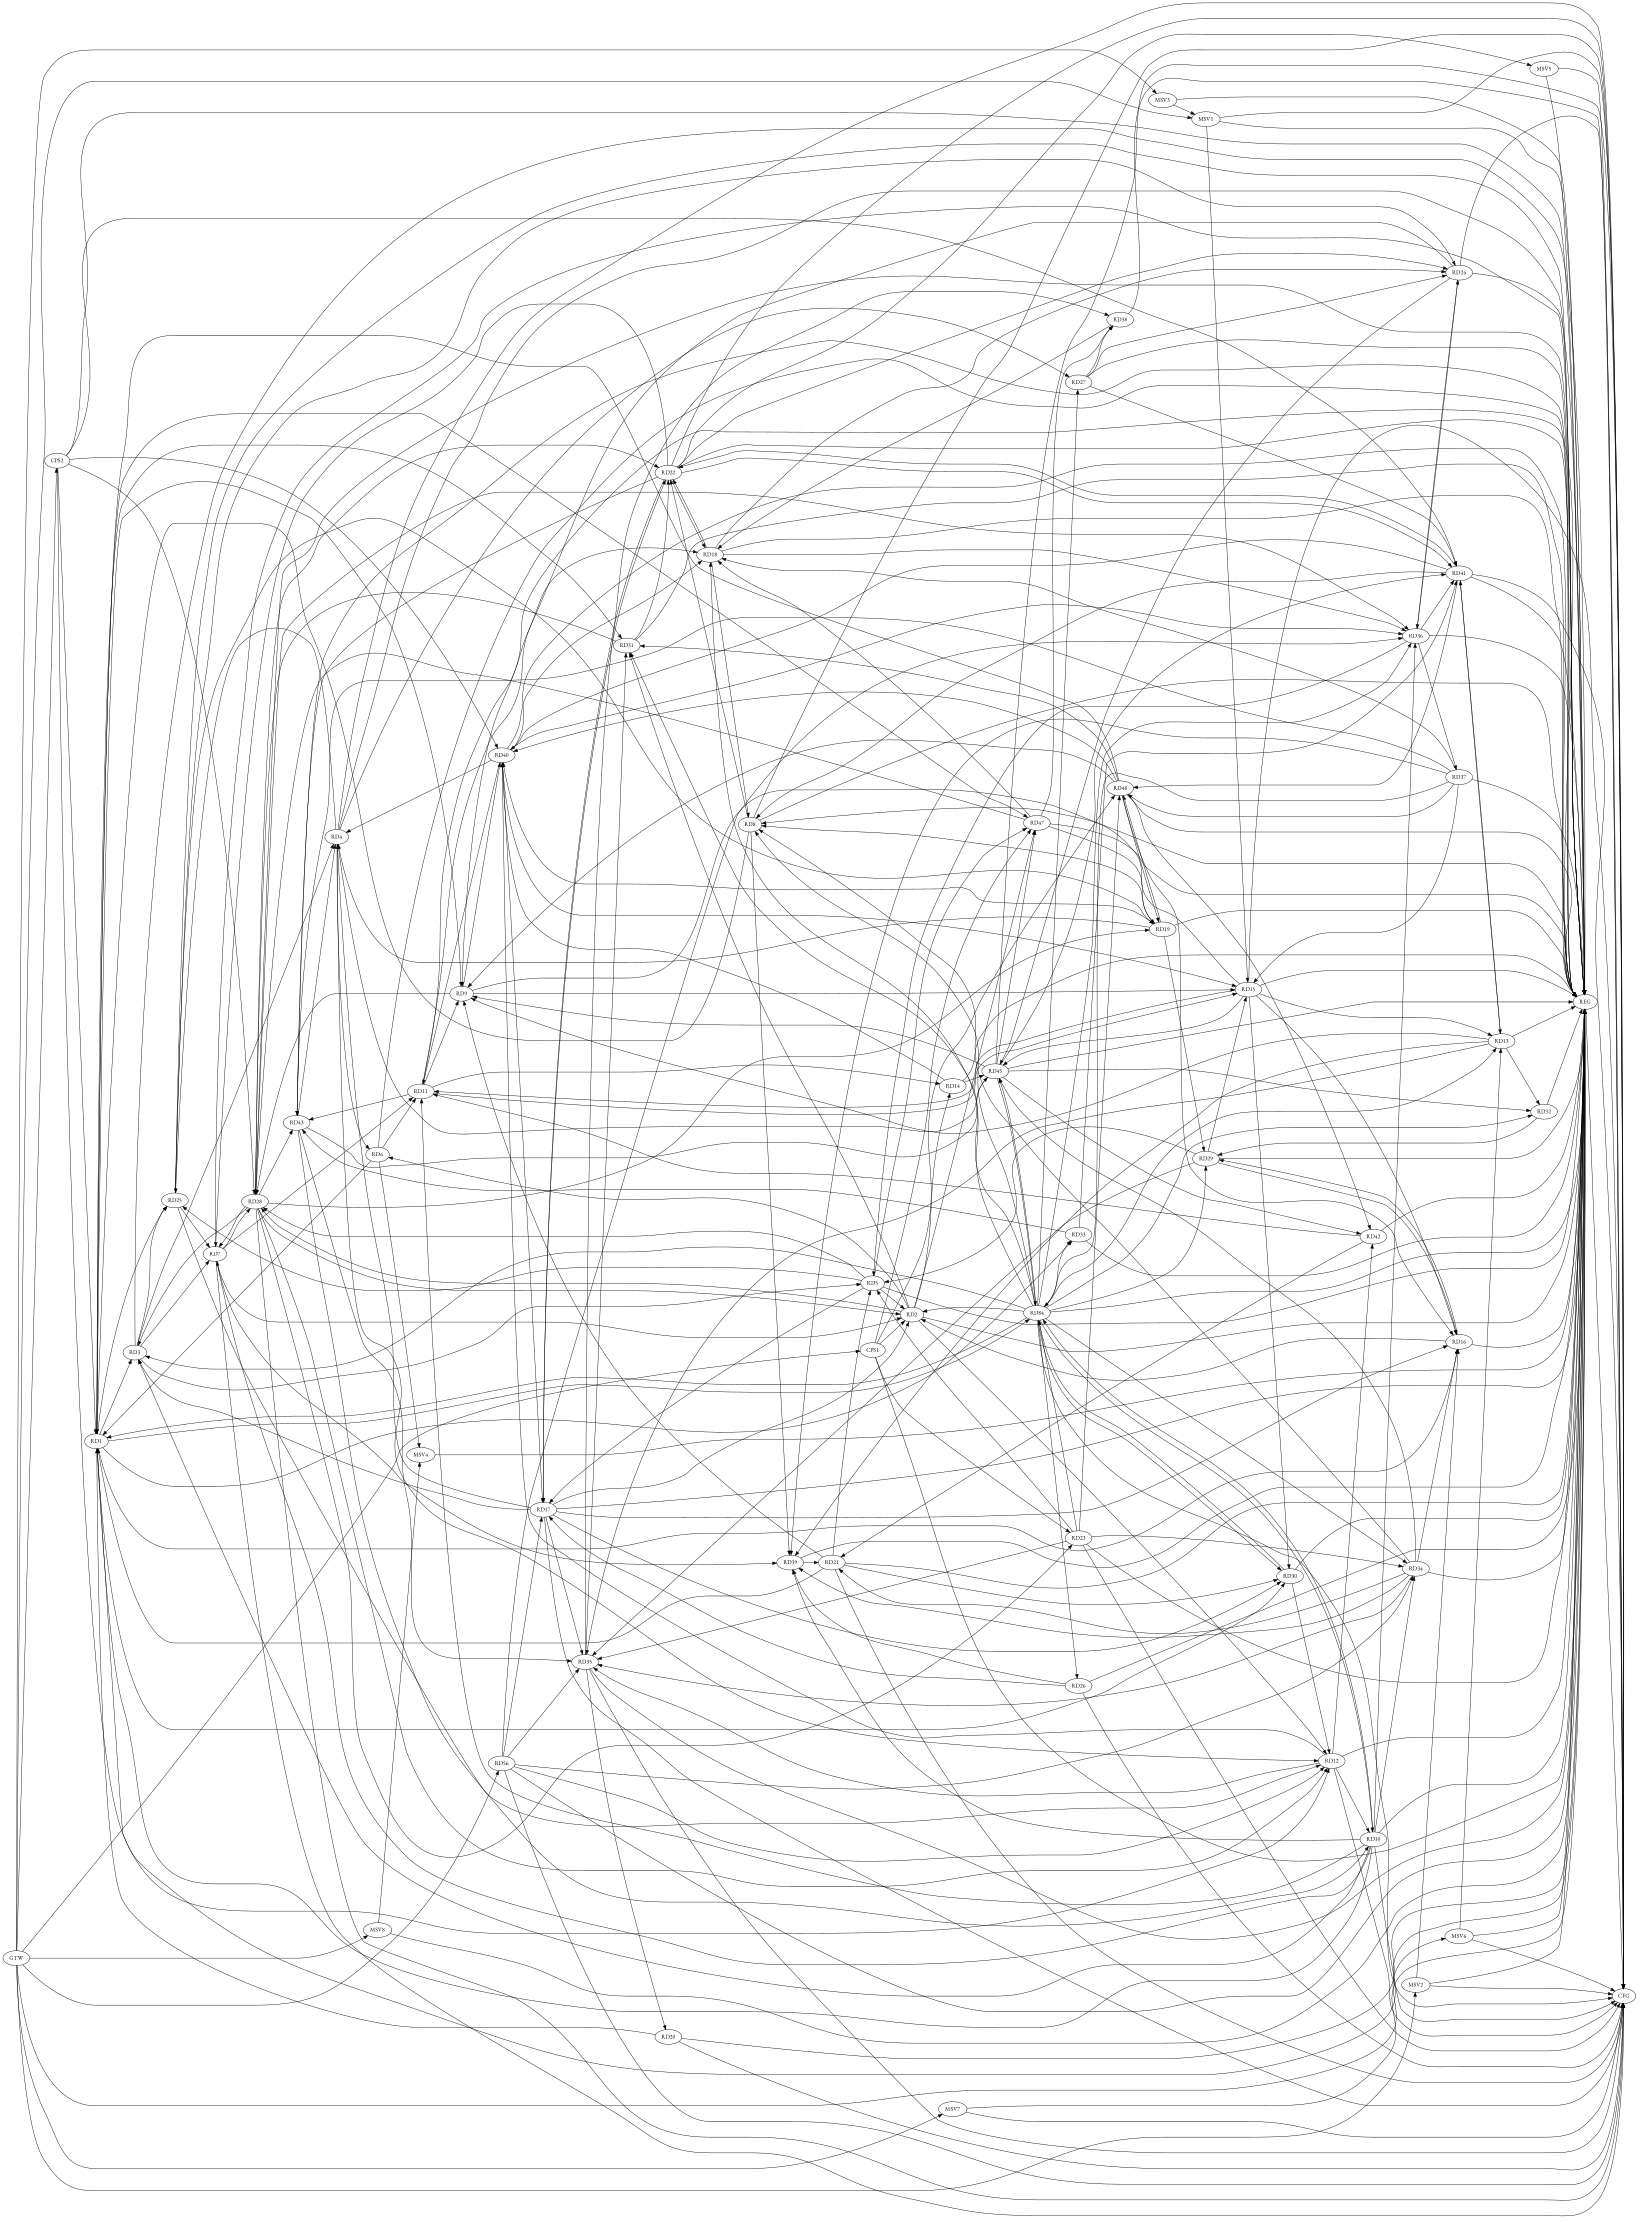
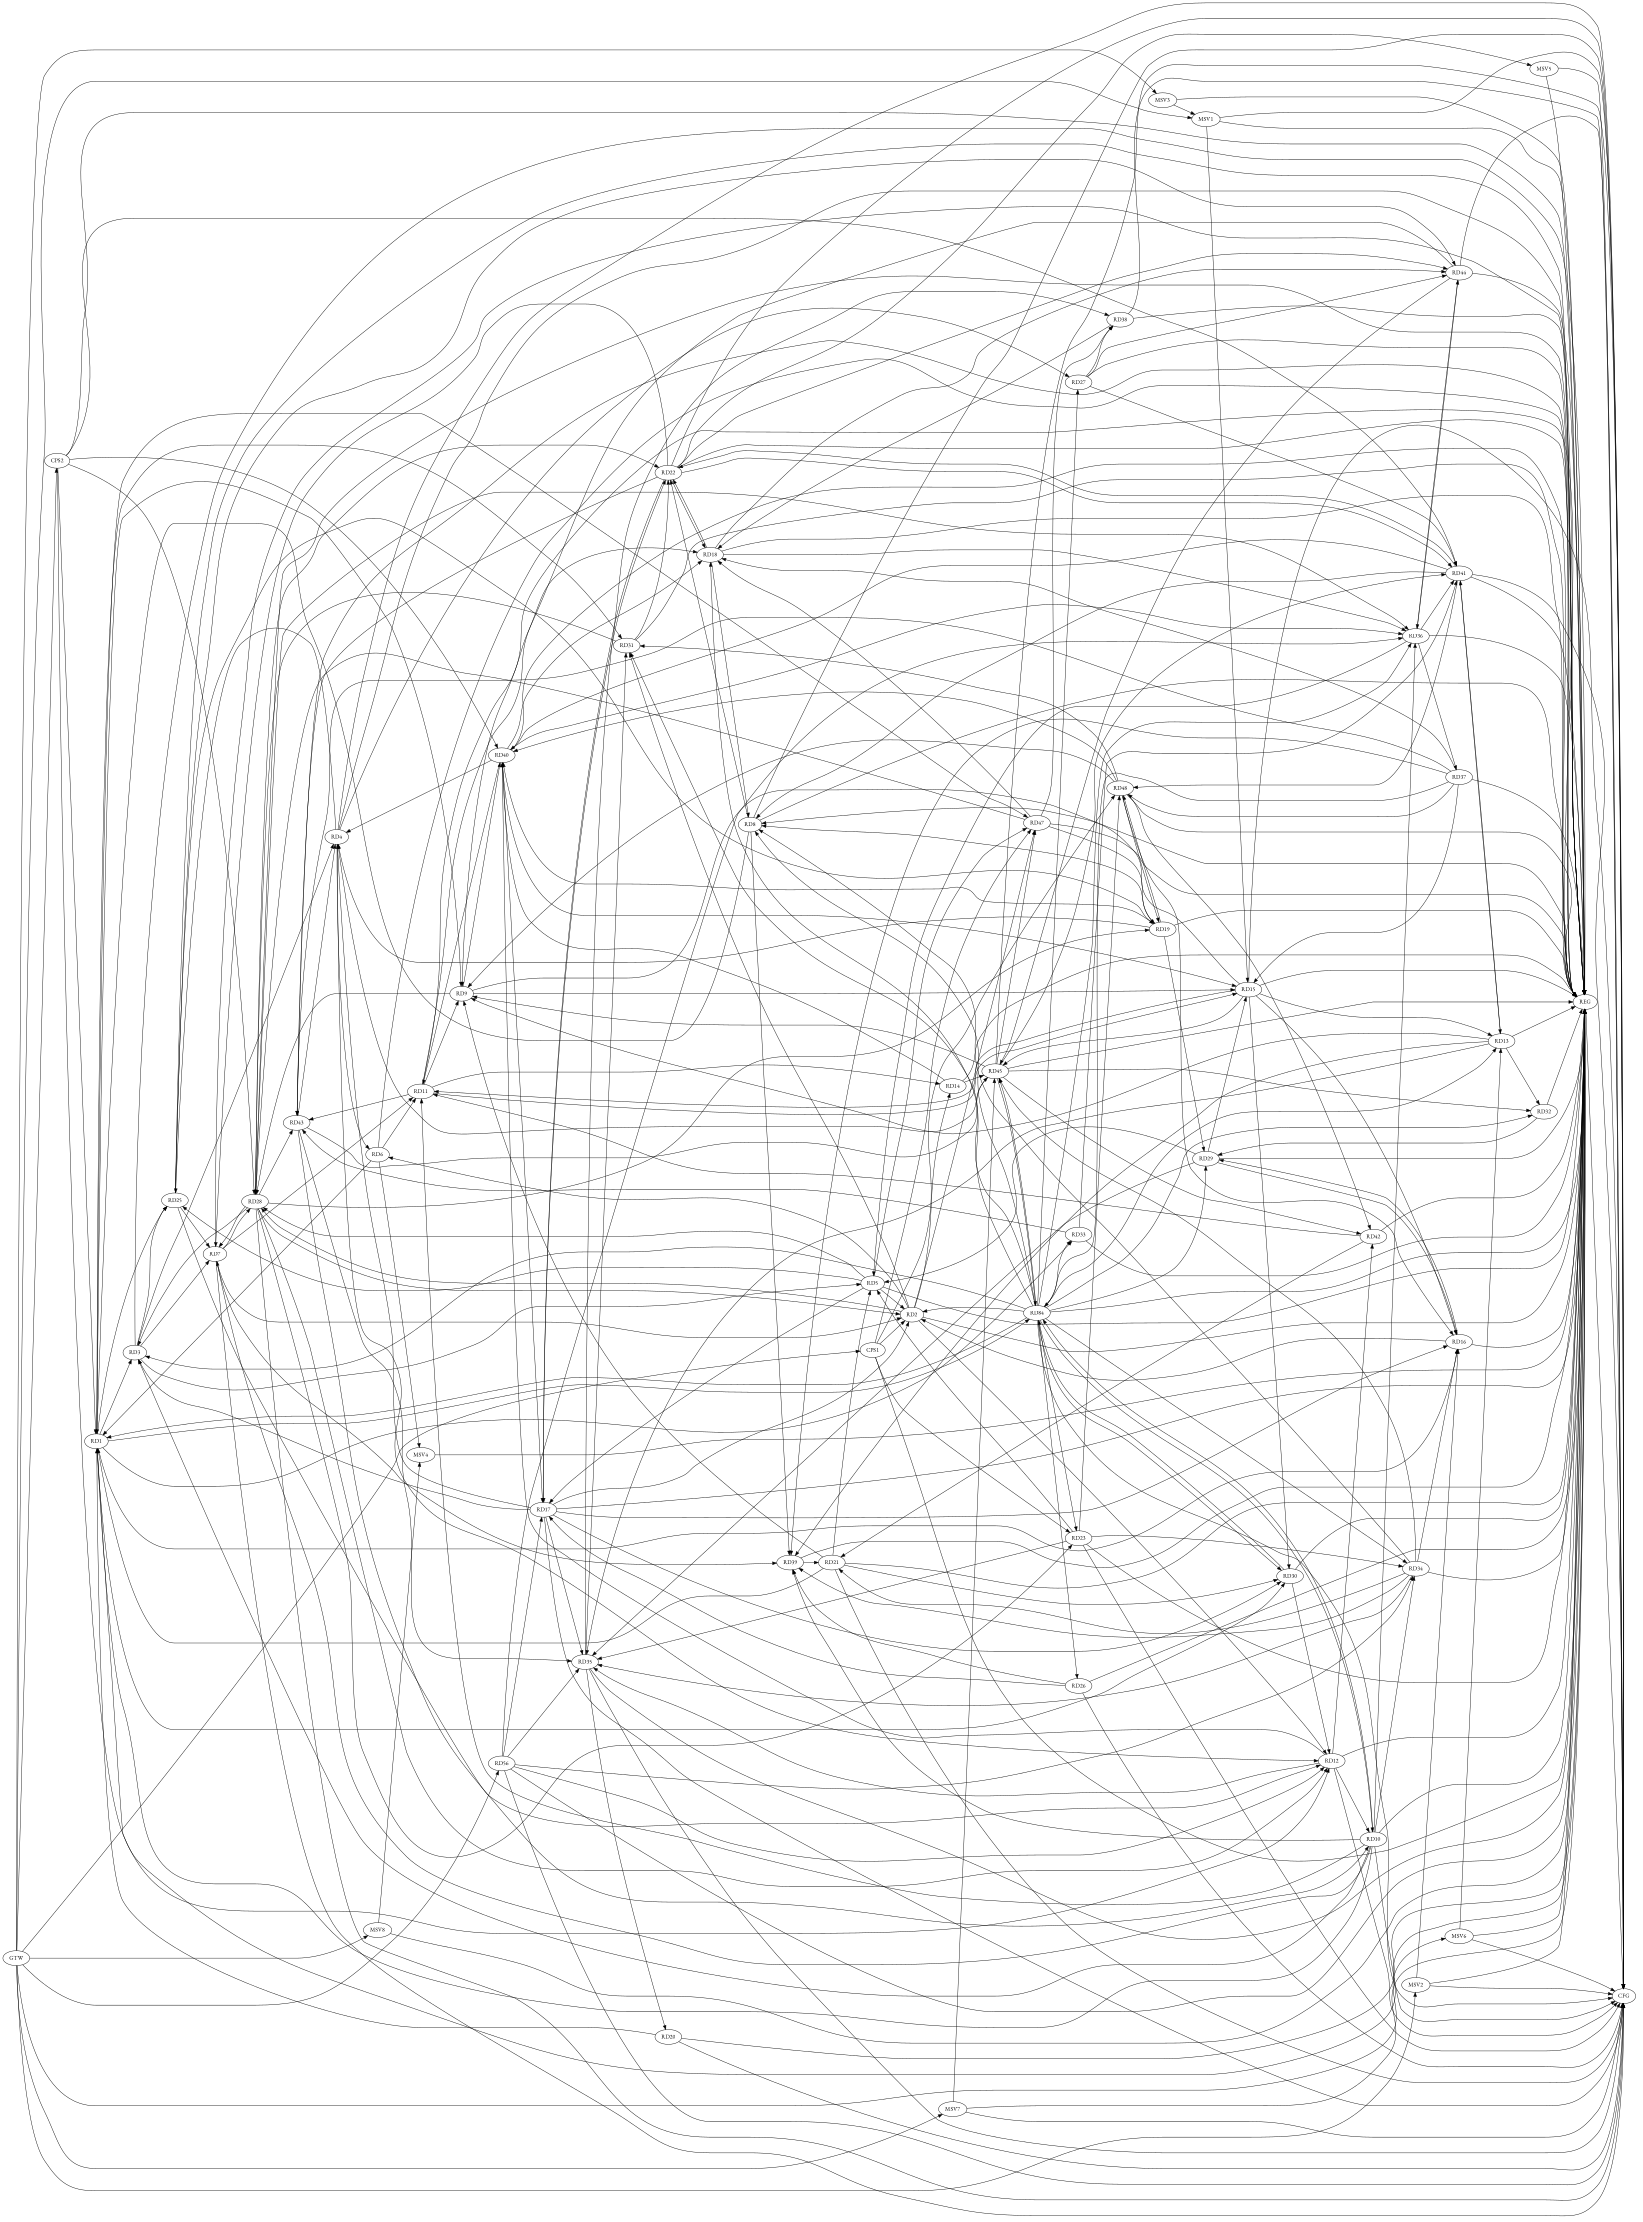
(1459, 273) -> (1459, 273)
none -> (1543, 316)
(184, 335) -> none
(1059, 1428) -> (1058, 1429)
none -> (972, 1643)
